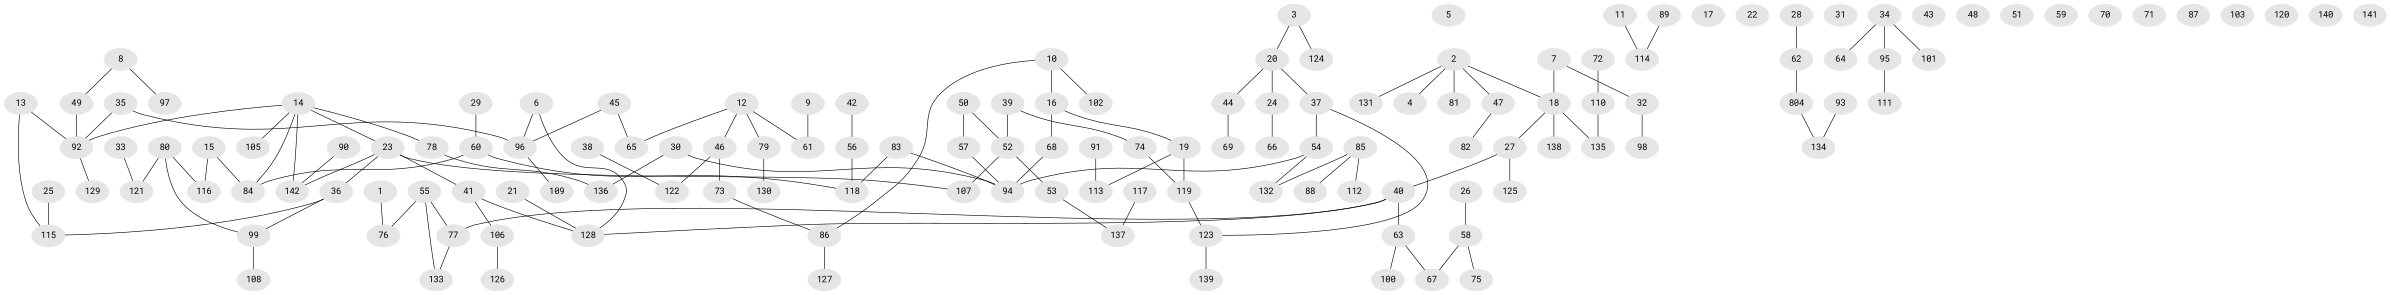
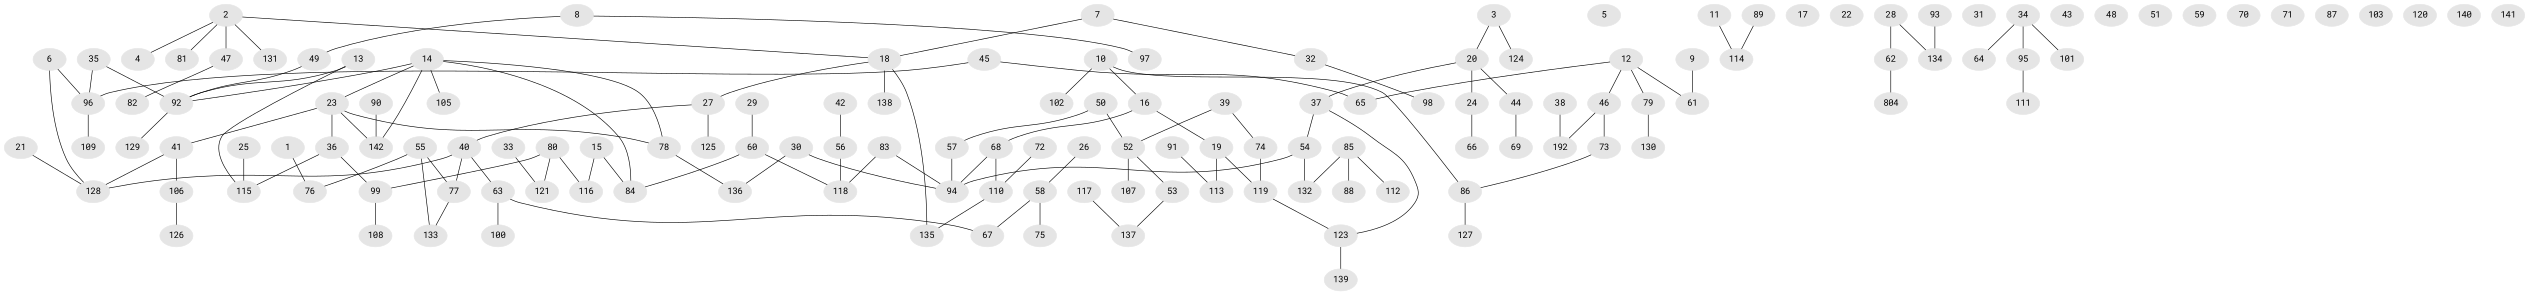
(1808, 126) -> (1913, 37)
none -> (996, 170)
(797, 178) -> (496, 130)
(672, 192) -> (1560, 148)
